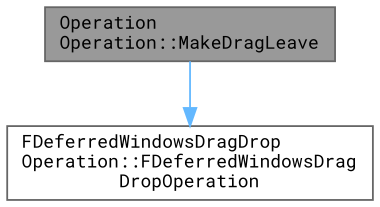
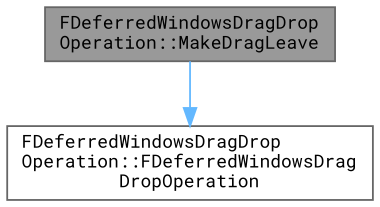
(190, 34) -> (190, 34)
